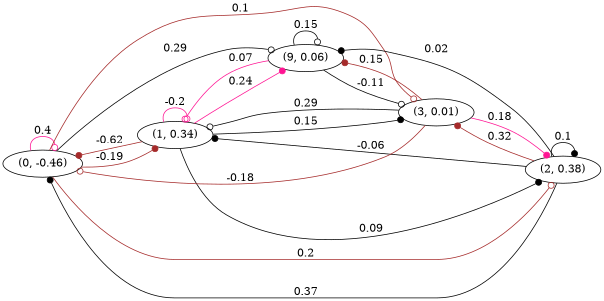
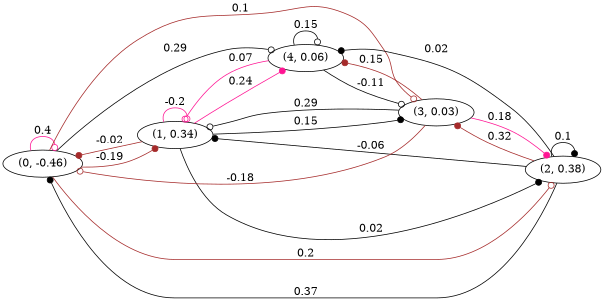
(306, 58) -> (306, 58)
(436, 112) -> (436, 112)
(110, 141) -> (110, 141)
(371, 229) -> (371, 229)
